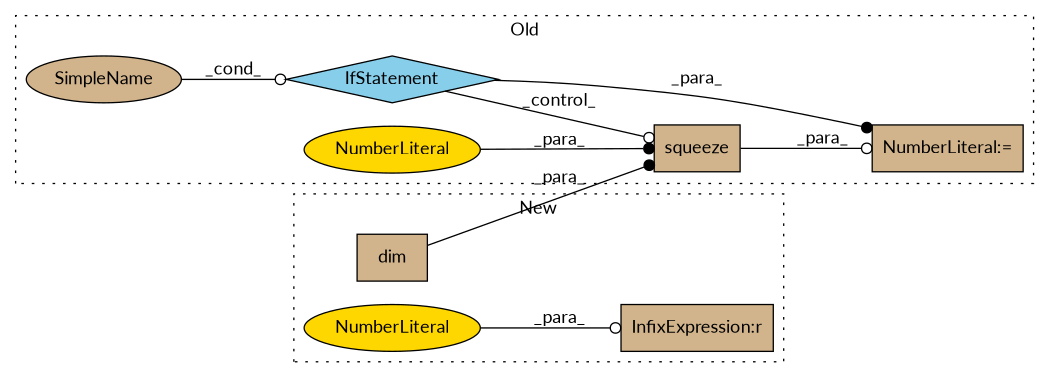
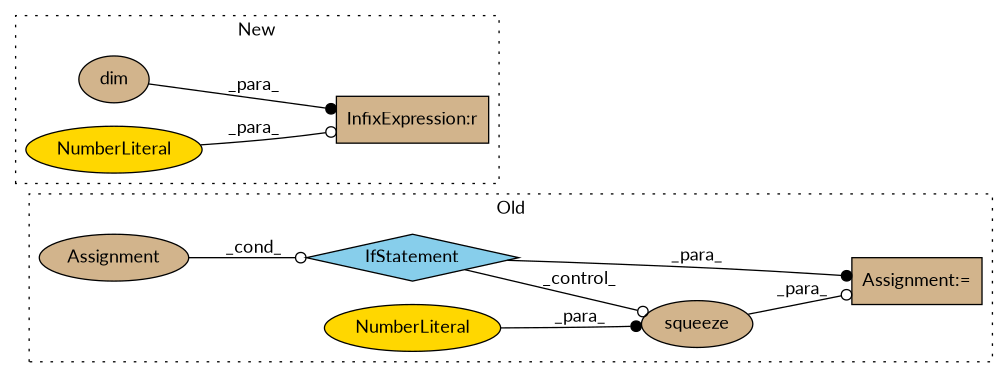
(104, 79) -> (114, 258)
(697, 148) -> (697, 324)
(948, 148) -> (917, 281)
(536, 206) -> (237, 96)
(392, 258) -> (114, 79)
